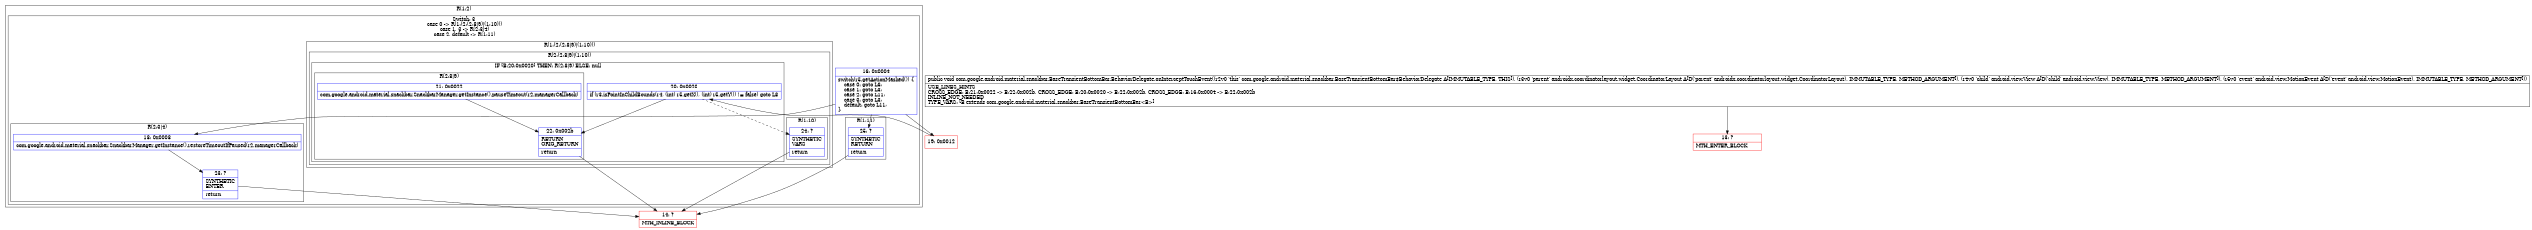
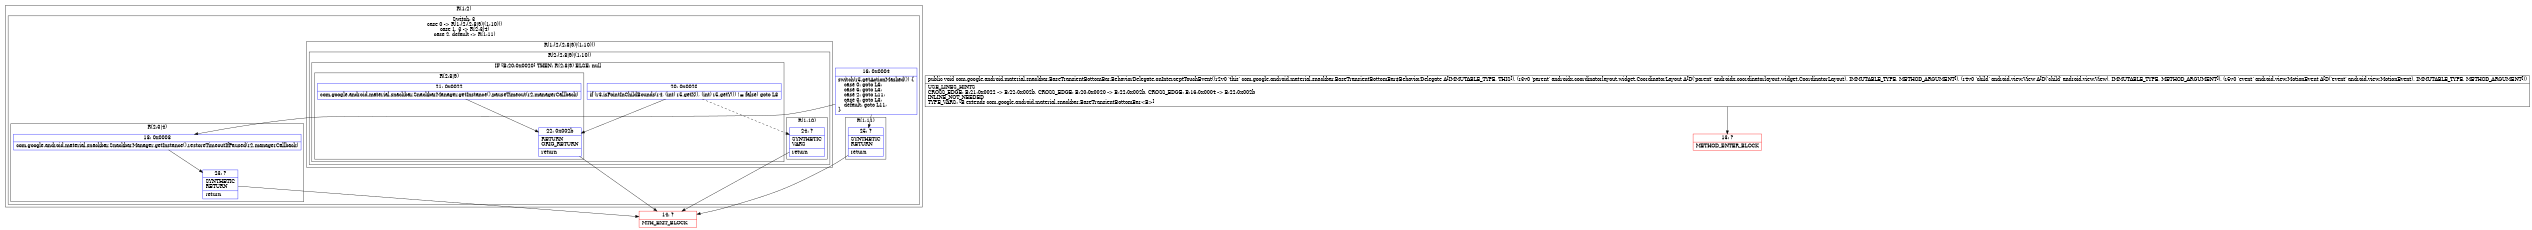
(860, 90) -> (860, 90)
(941, 142) -> none
(1722, 146) -> (1727, 146)
(214, 187) -> (217, 187)
(668, 223) -> (665, 223)
